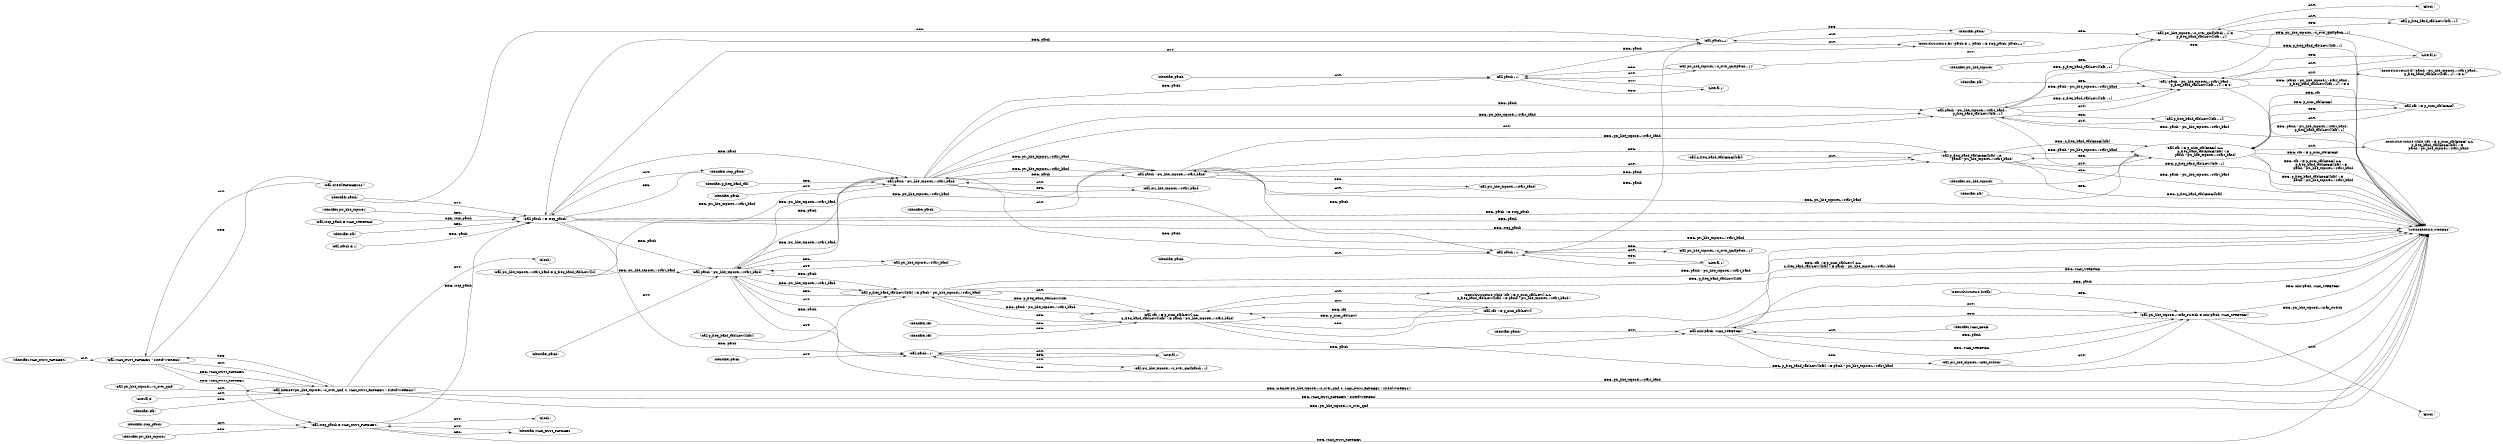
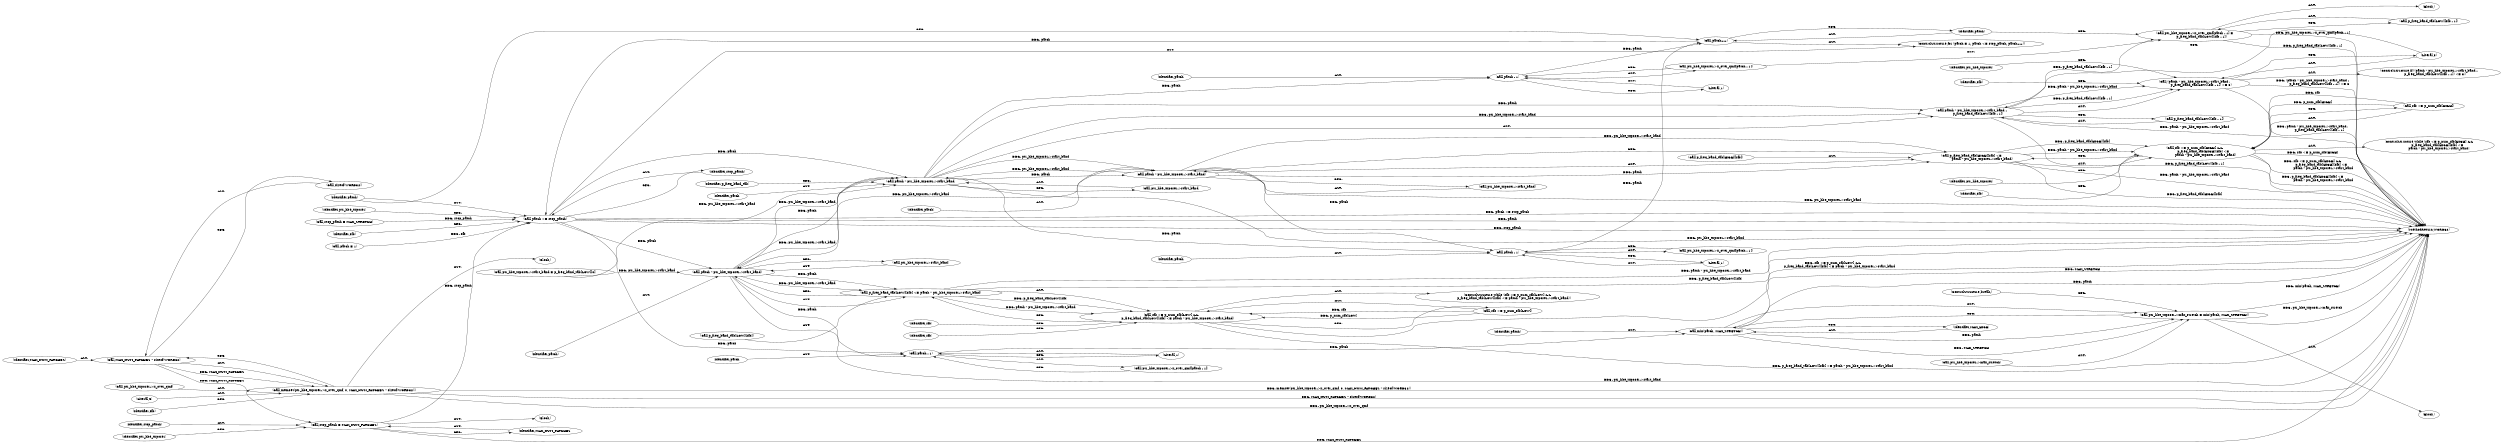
(344, 185) -> (344, 185)
(458, 219) -> (458, 219)
(458, 234) -> (458, 234)
(1824, 362) -> (1845, 326)
